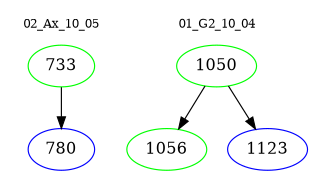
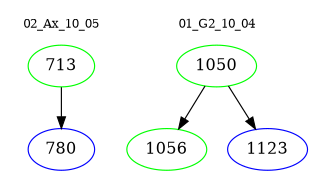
(61, 66) -> (61, 66)
